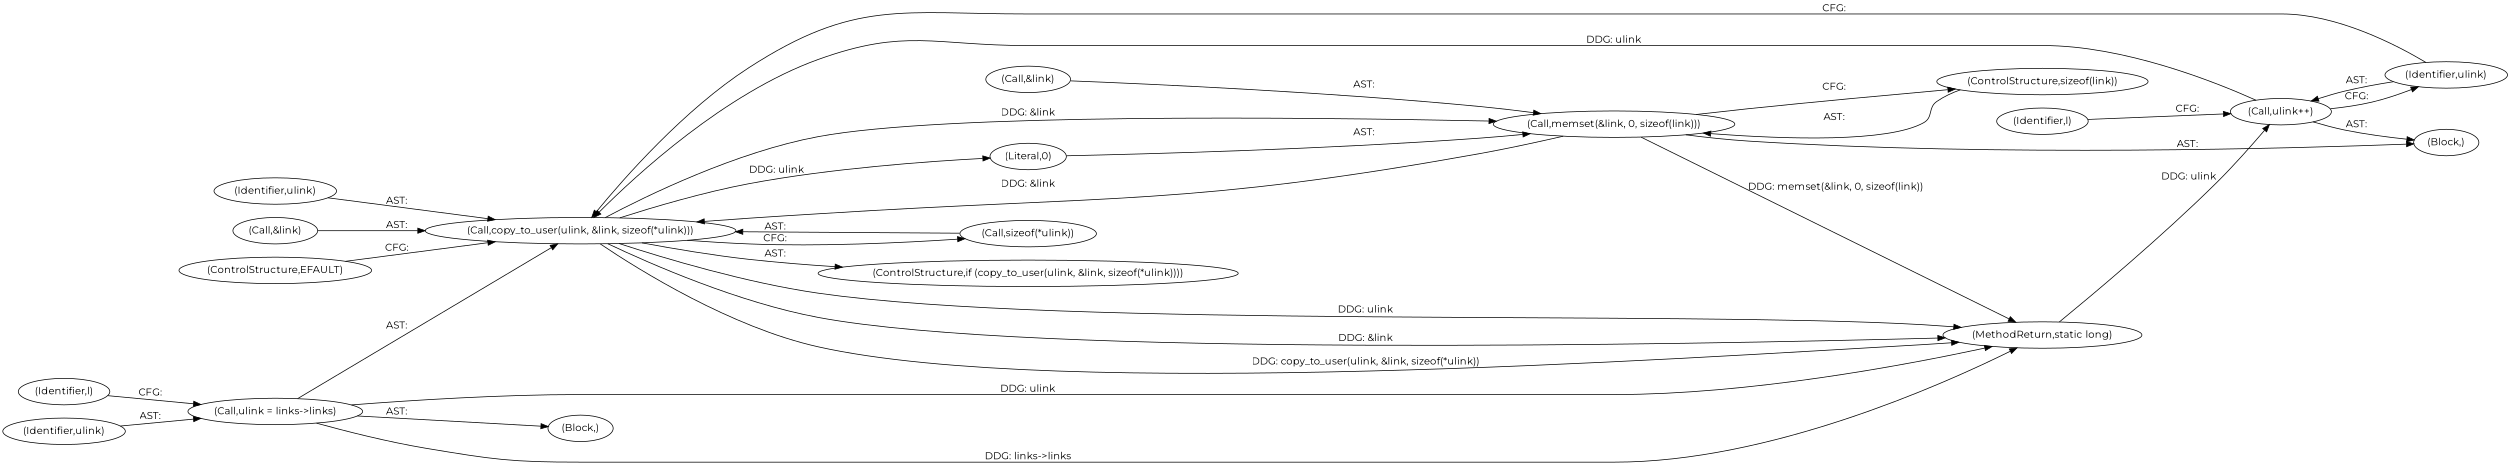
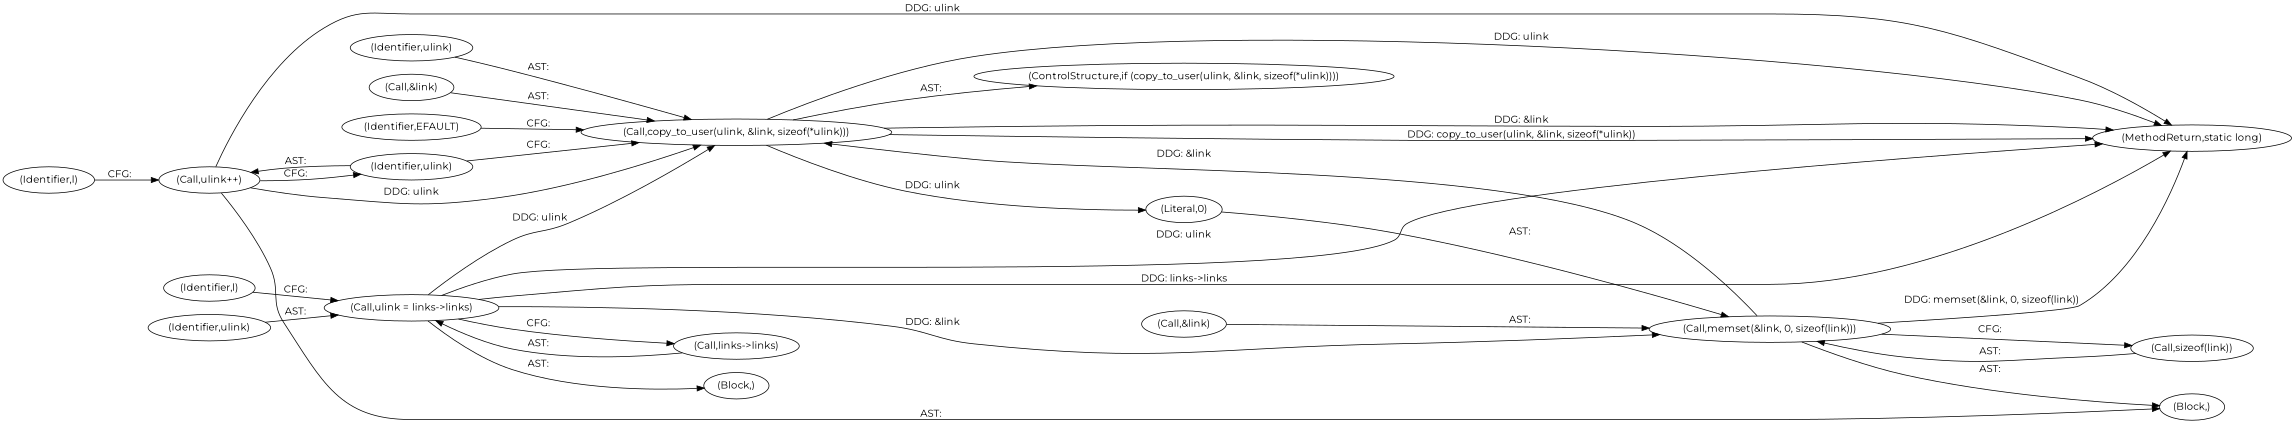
(2042, 82) -> (2192, 348)
(1039, 120) -> (1074, 352)
(2166, 230) -> (1164, 14)
(1028, 234) -> none
(275, 270) -> (412, 127)
(399, 326) -> (540, 218)
none -> (736, 346)
